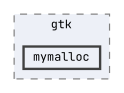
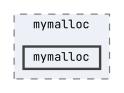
(62, 25) -> (62, 25)
